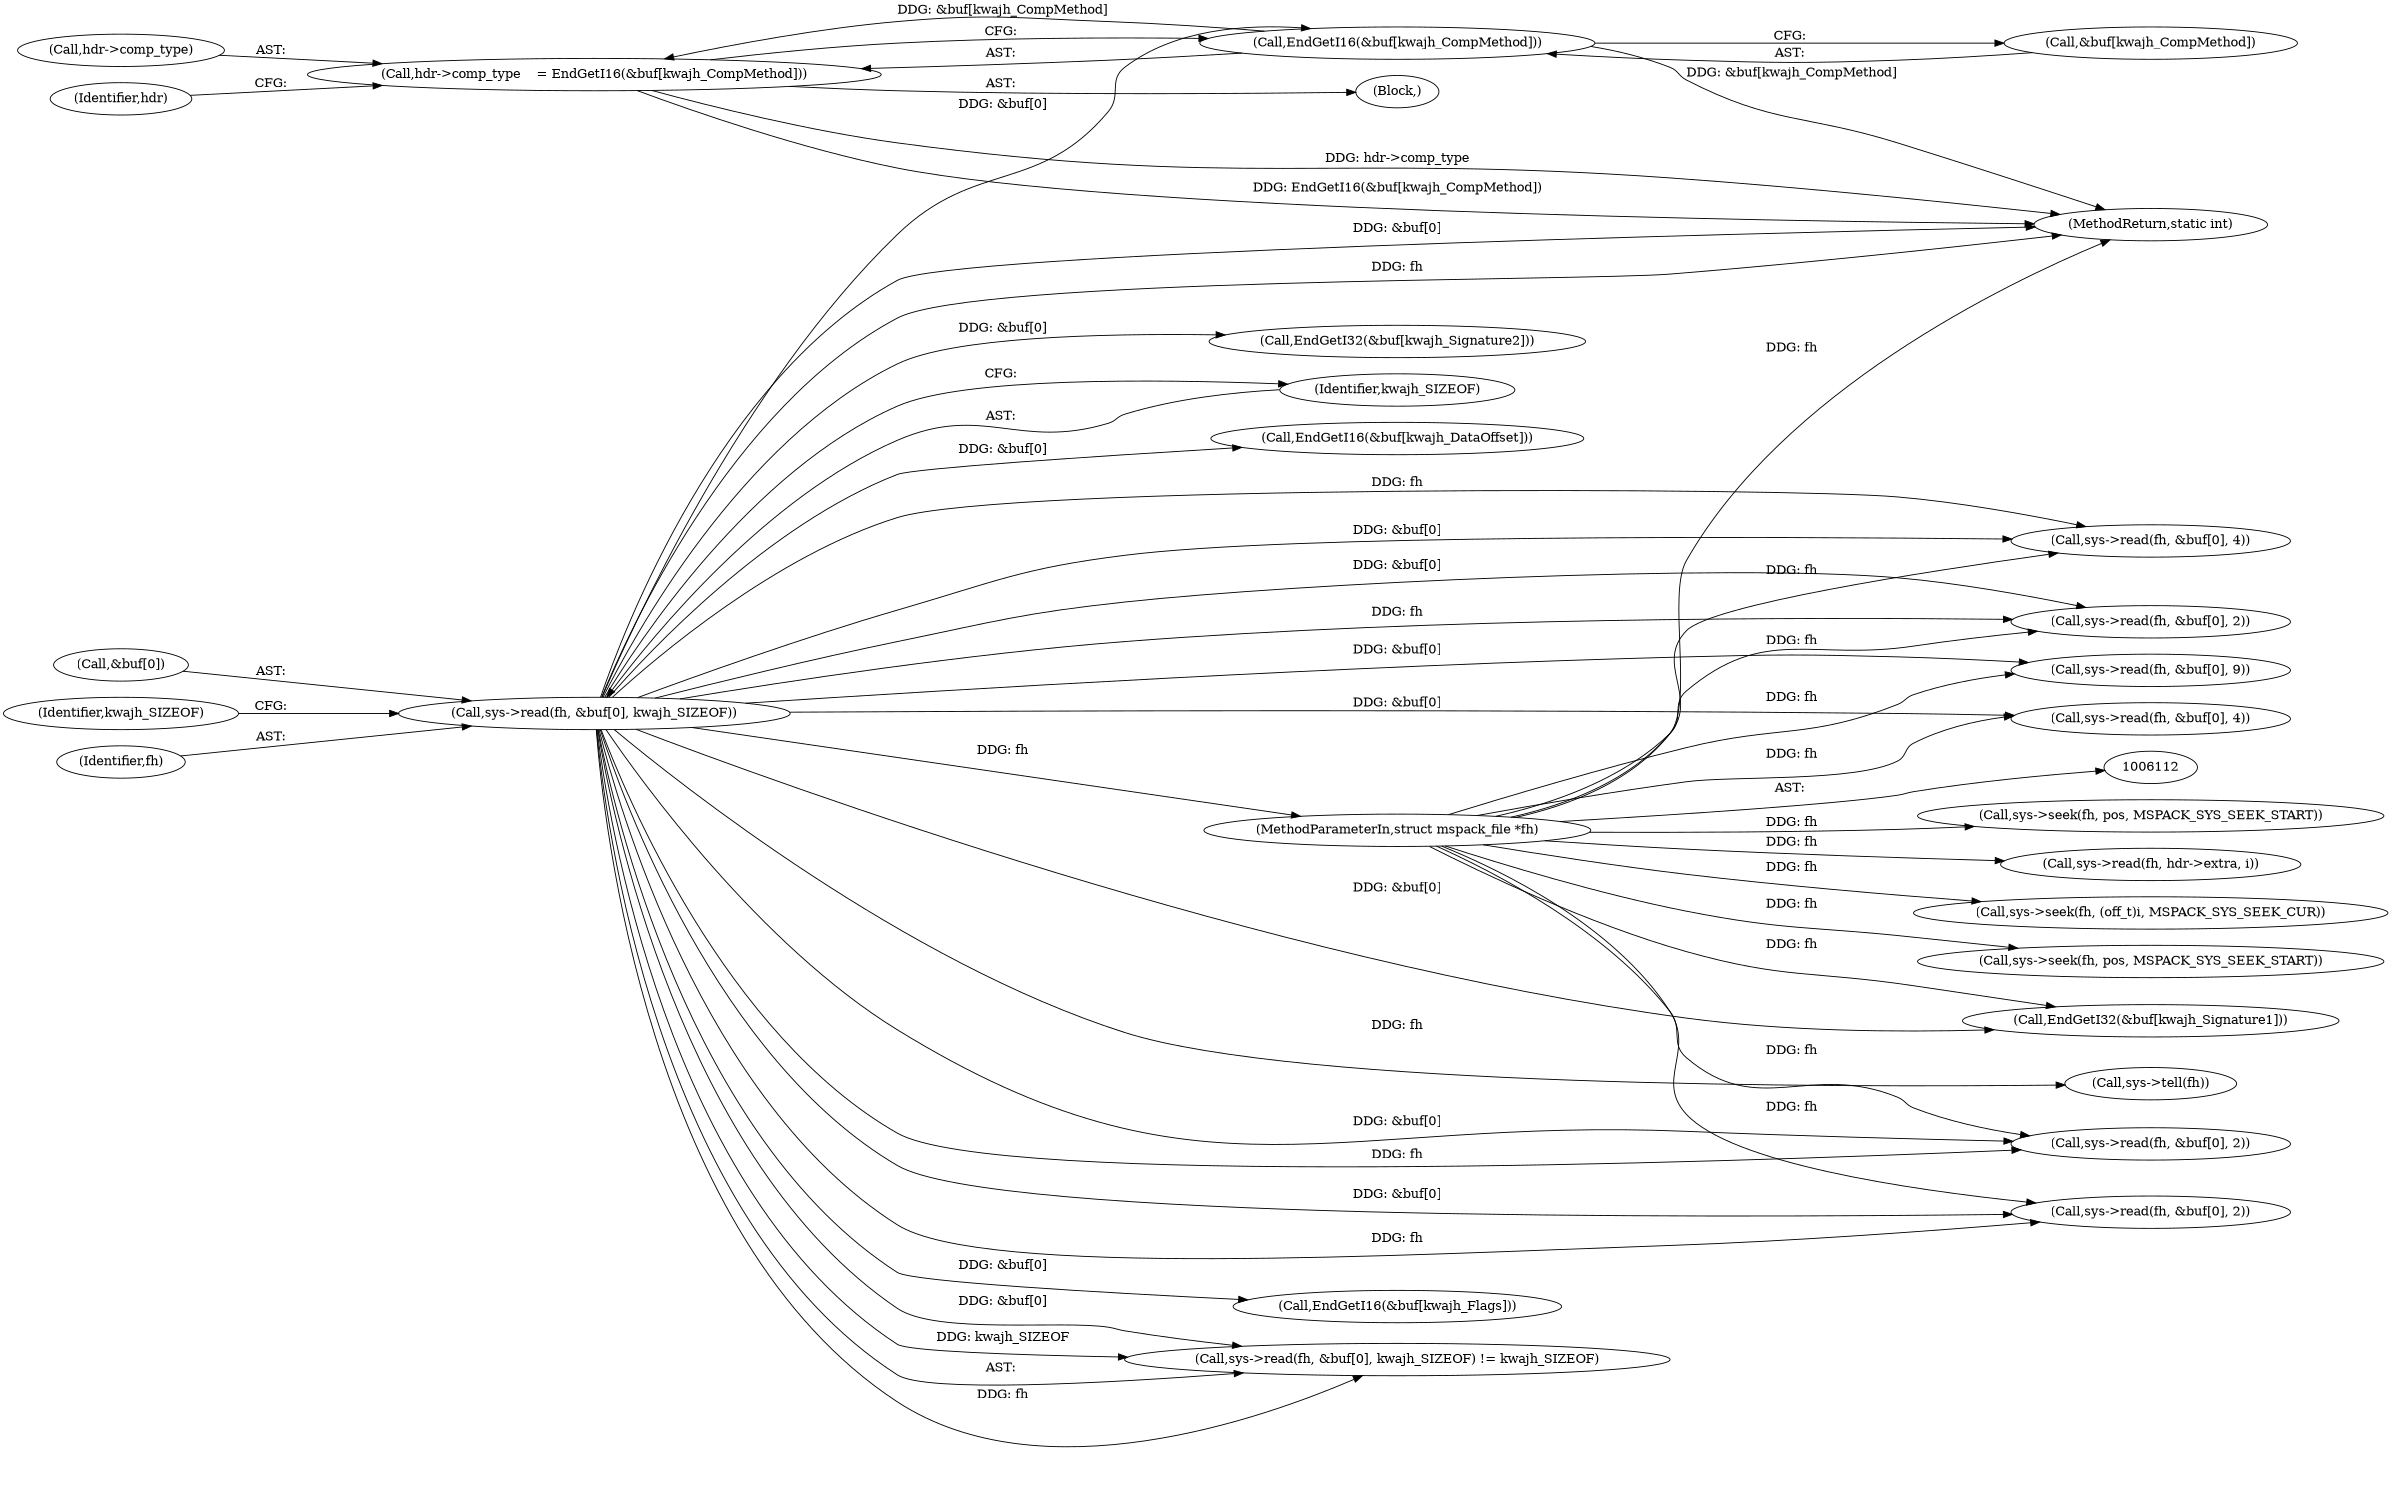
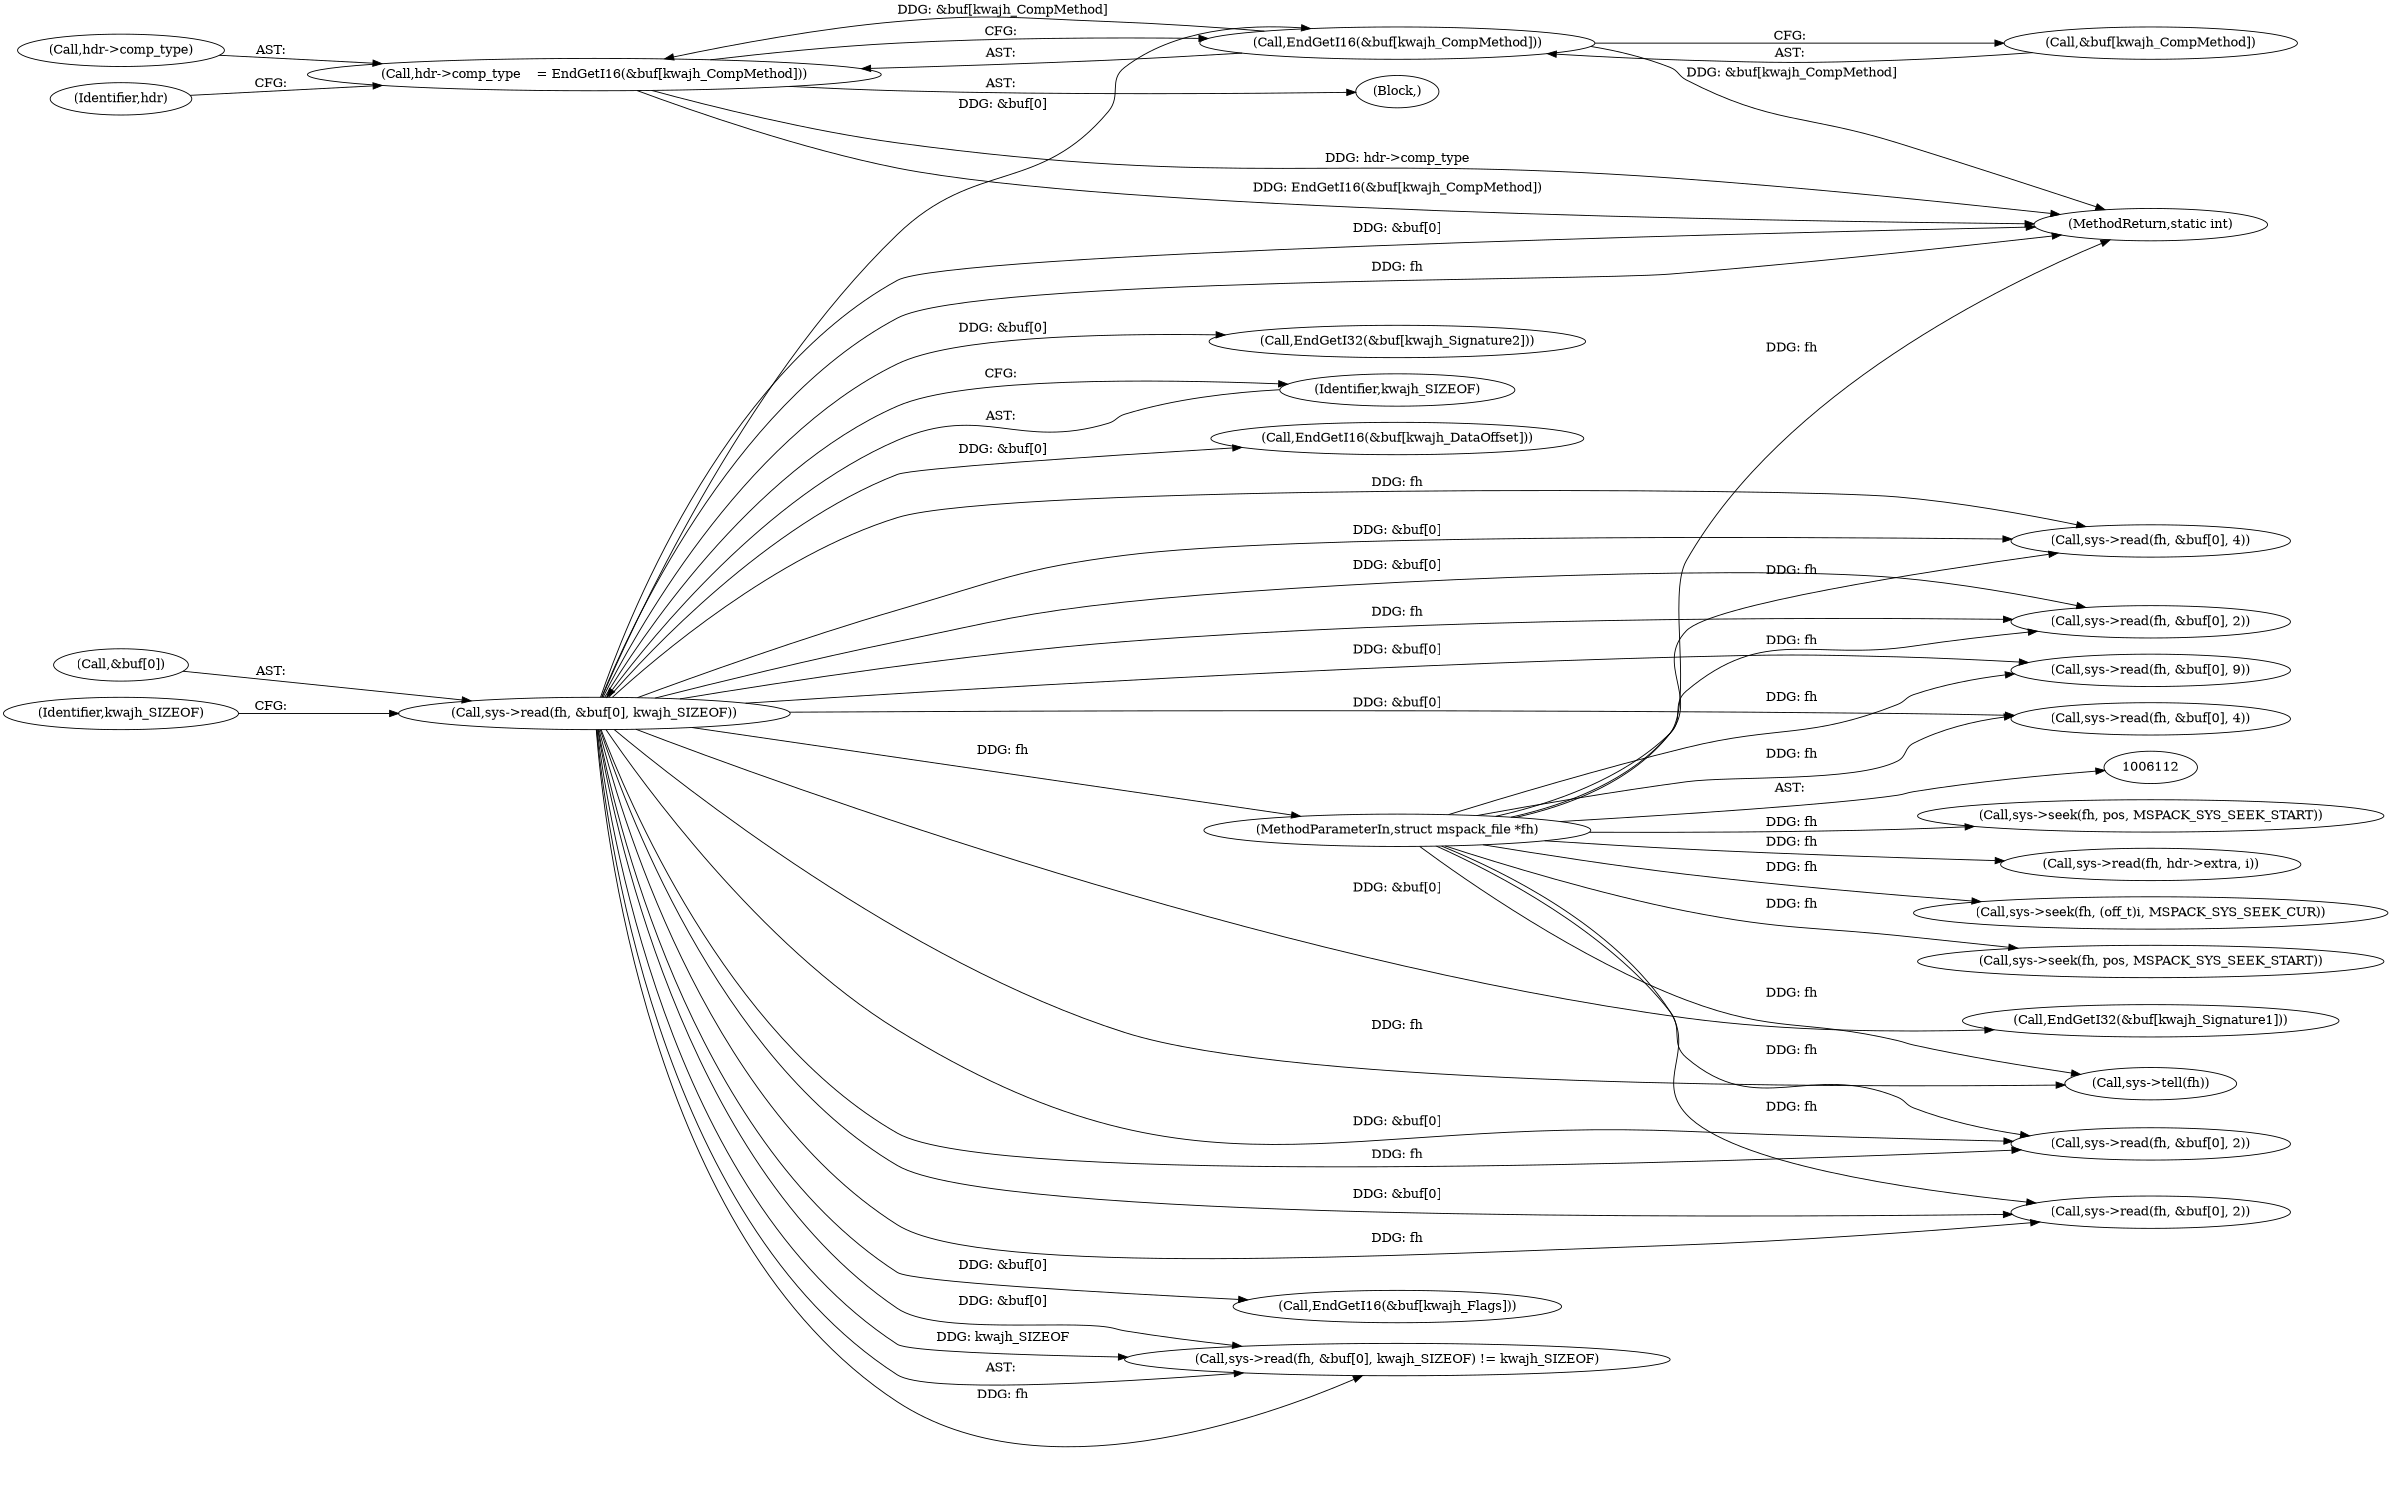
(121, 762) -> none
(1728, 962) -> (1726, 1013)
